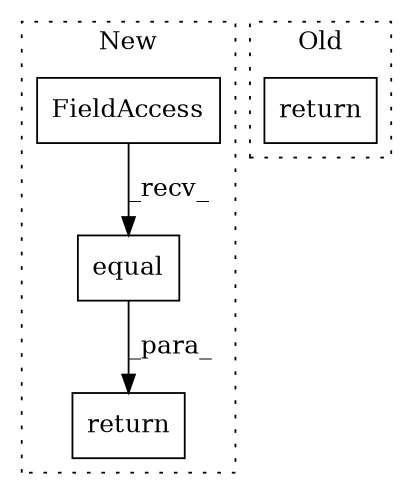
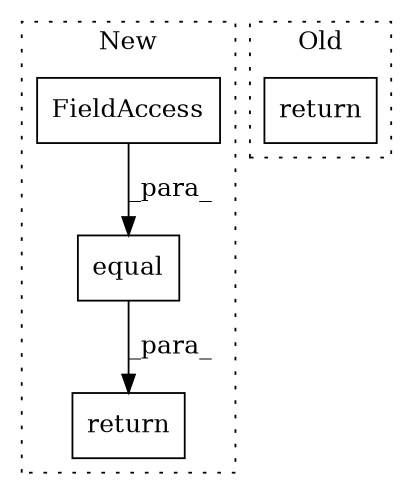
(169, 189) -> (170, 189)
